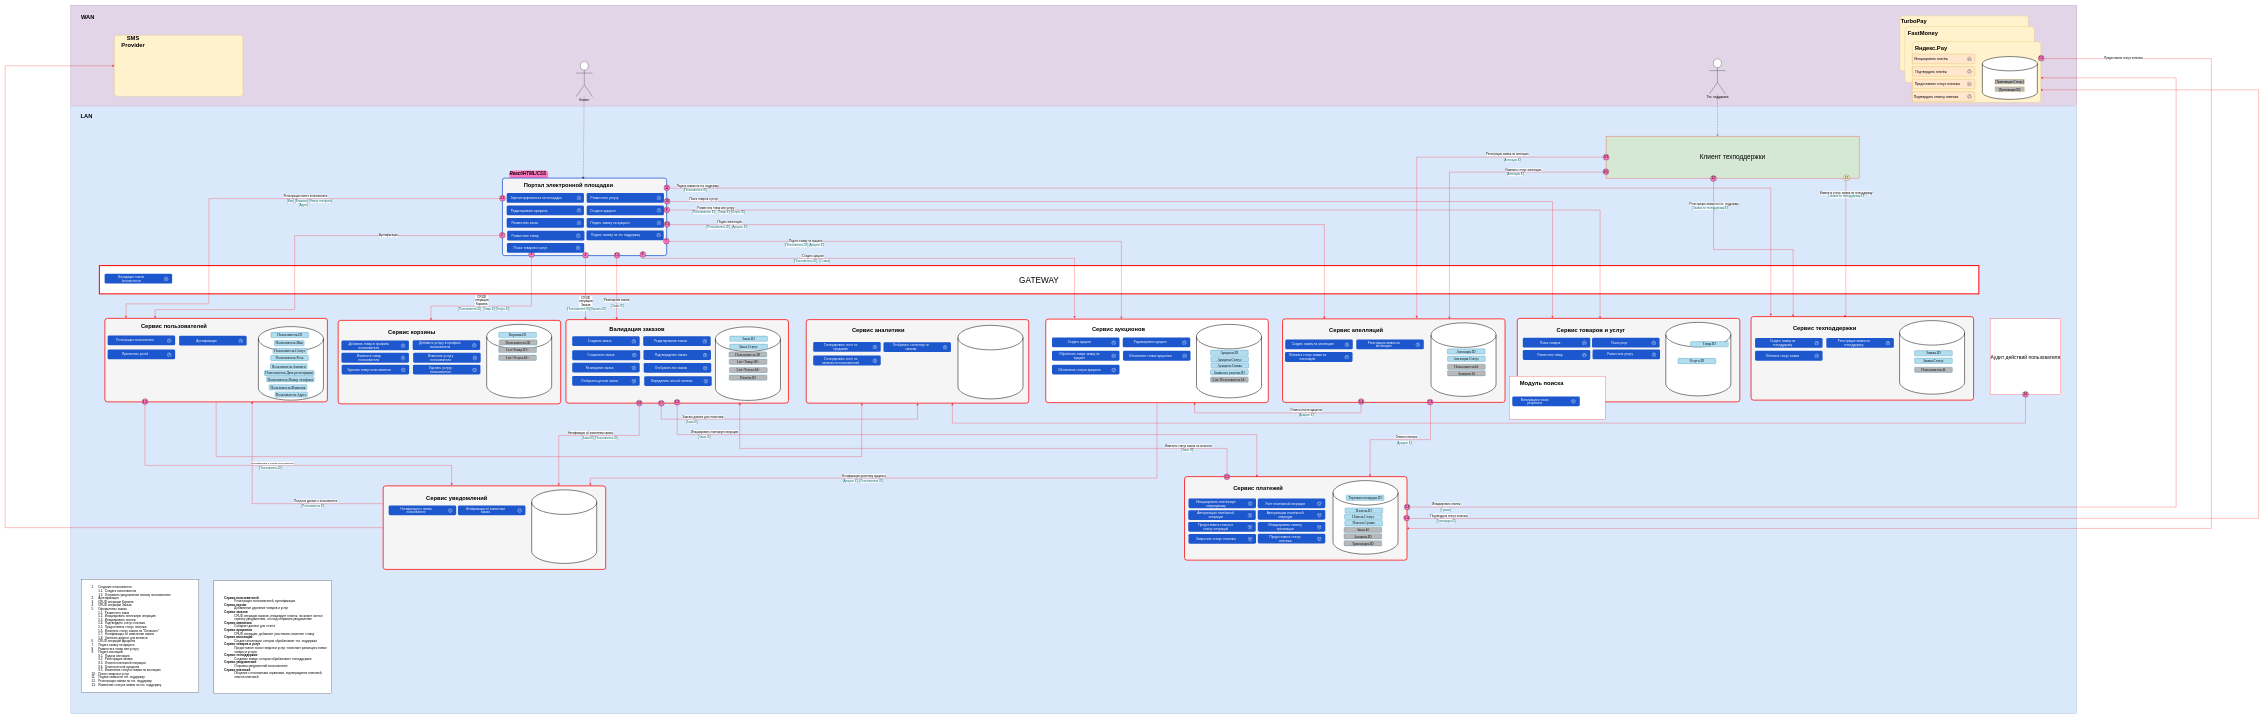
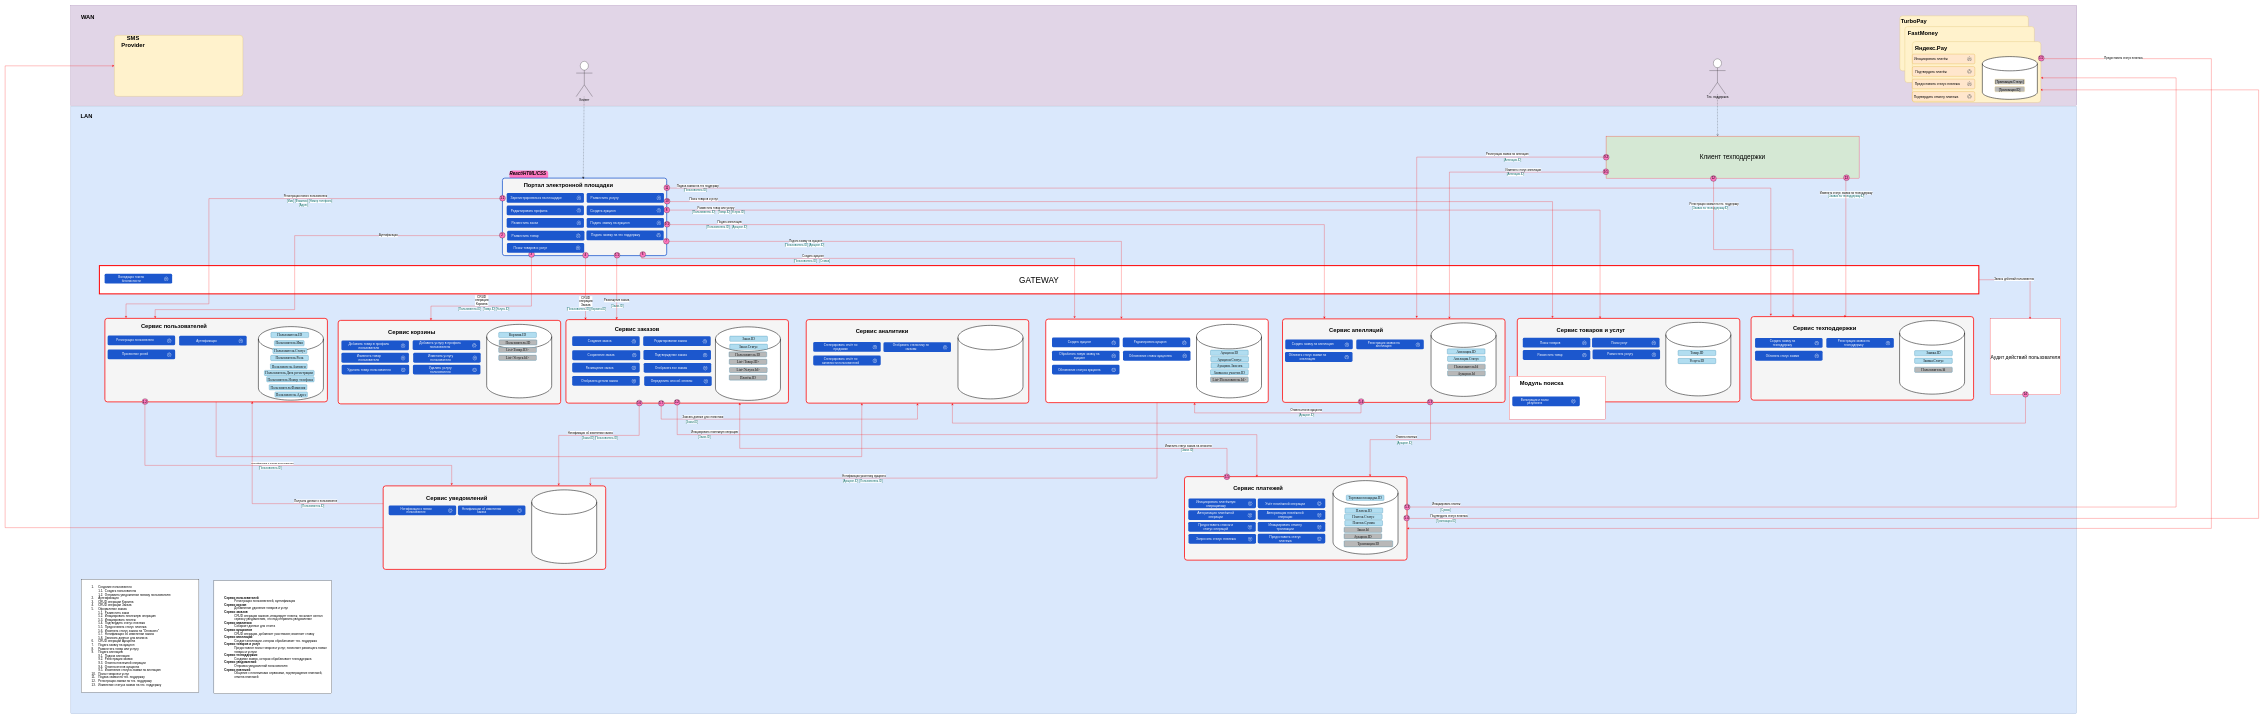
(1846, 178) -> (1846, 178)
none -> (2012, 280)
(637, 329) -> (637, 329)
(1119, 329) -> none
(878, 330) -> (882, 331)
(1709, 344) -> (1697, 353)
(1230, 365) -> (1230, 365)
(485, 510) -> (482, 510)
(1363, 543) -> (1368, 544)
